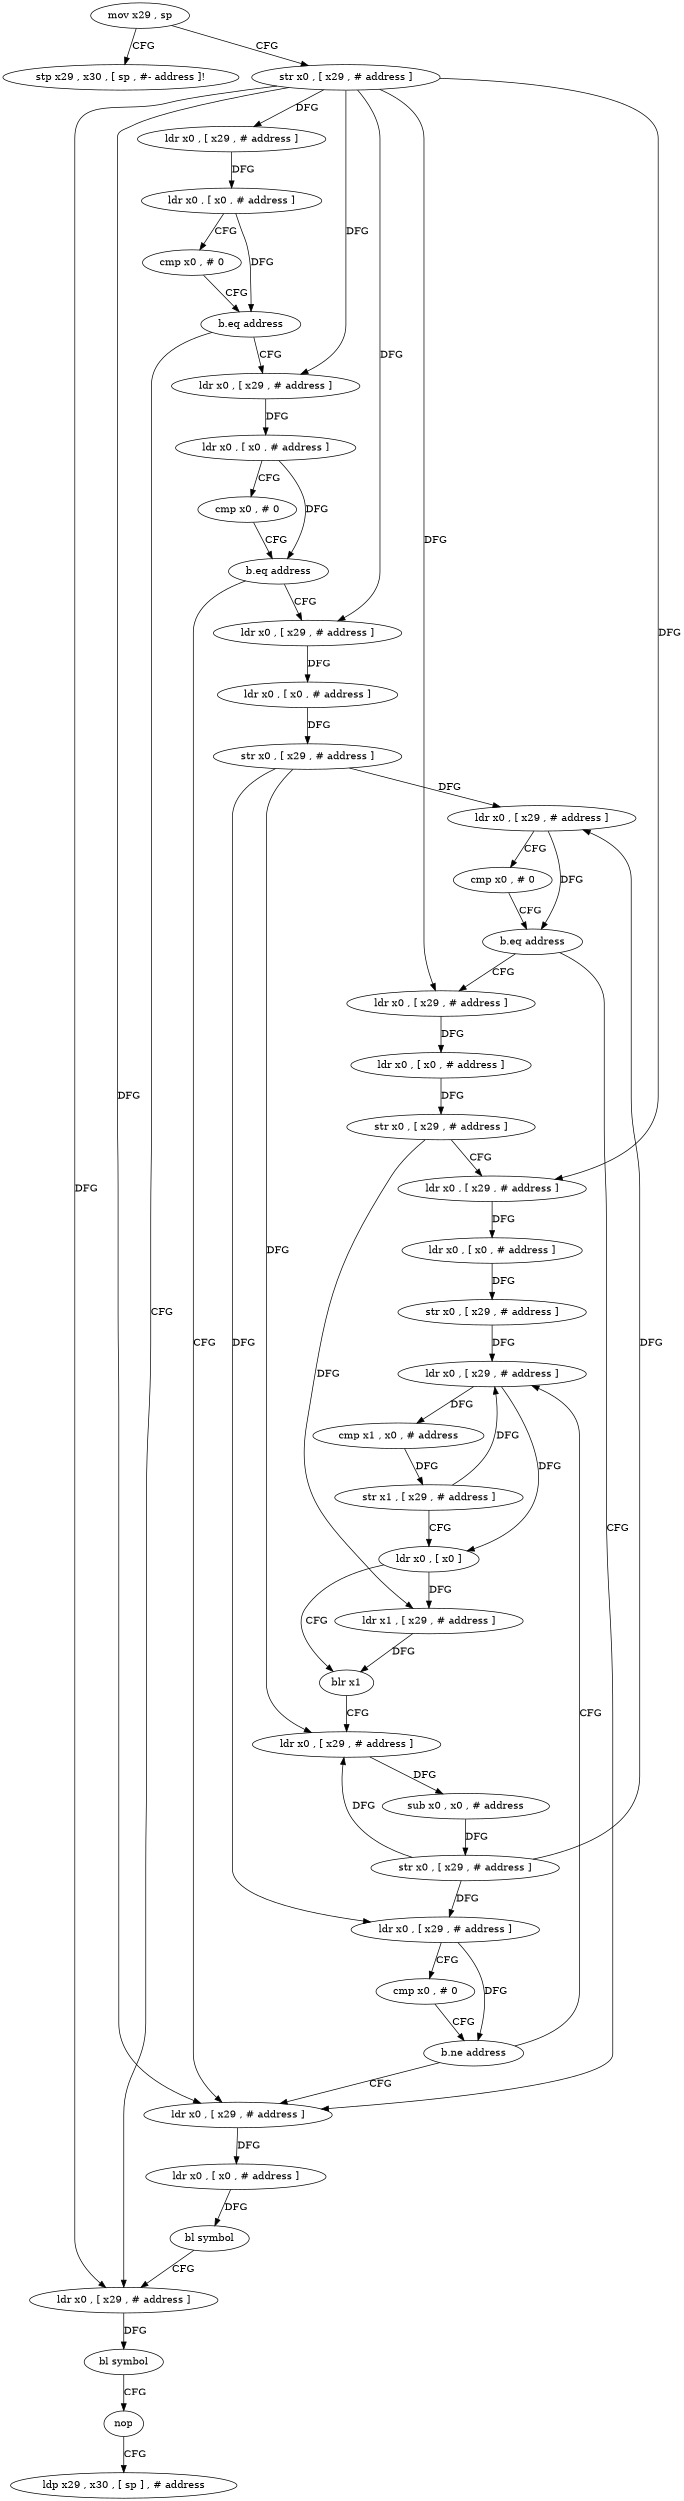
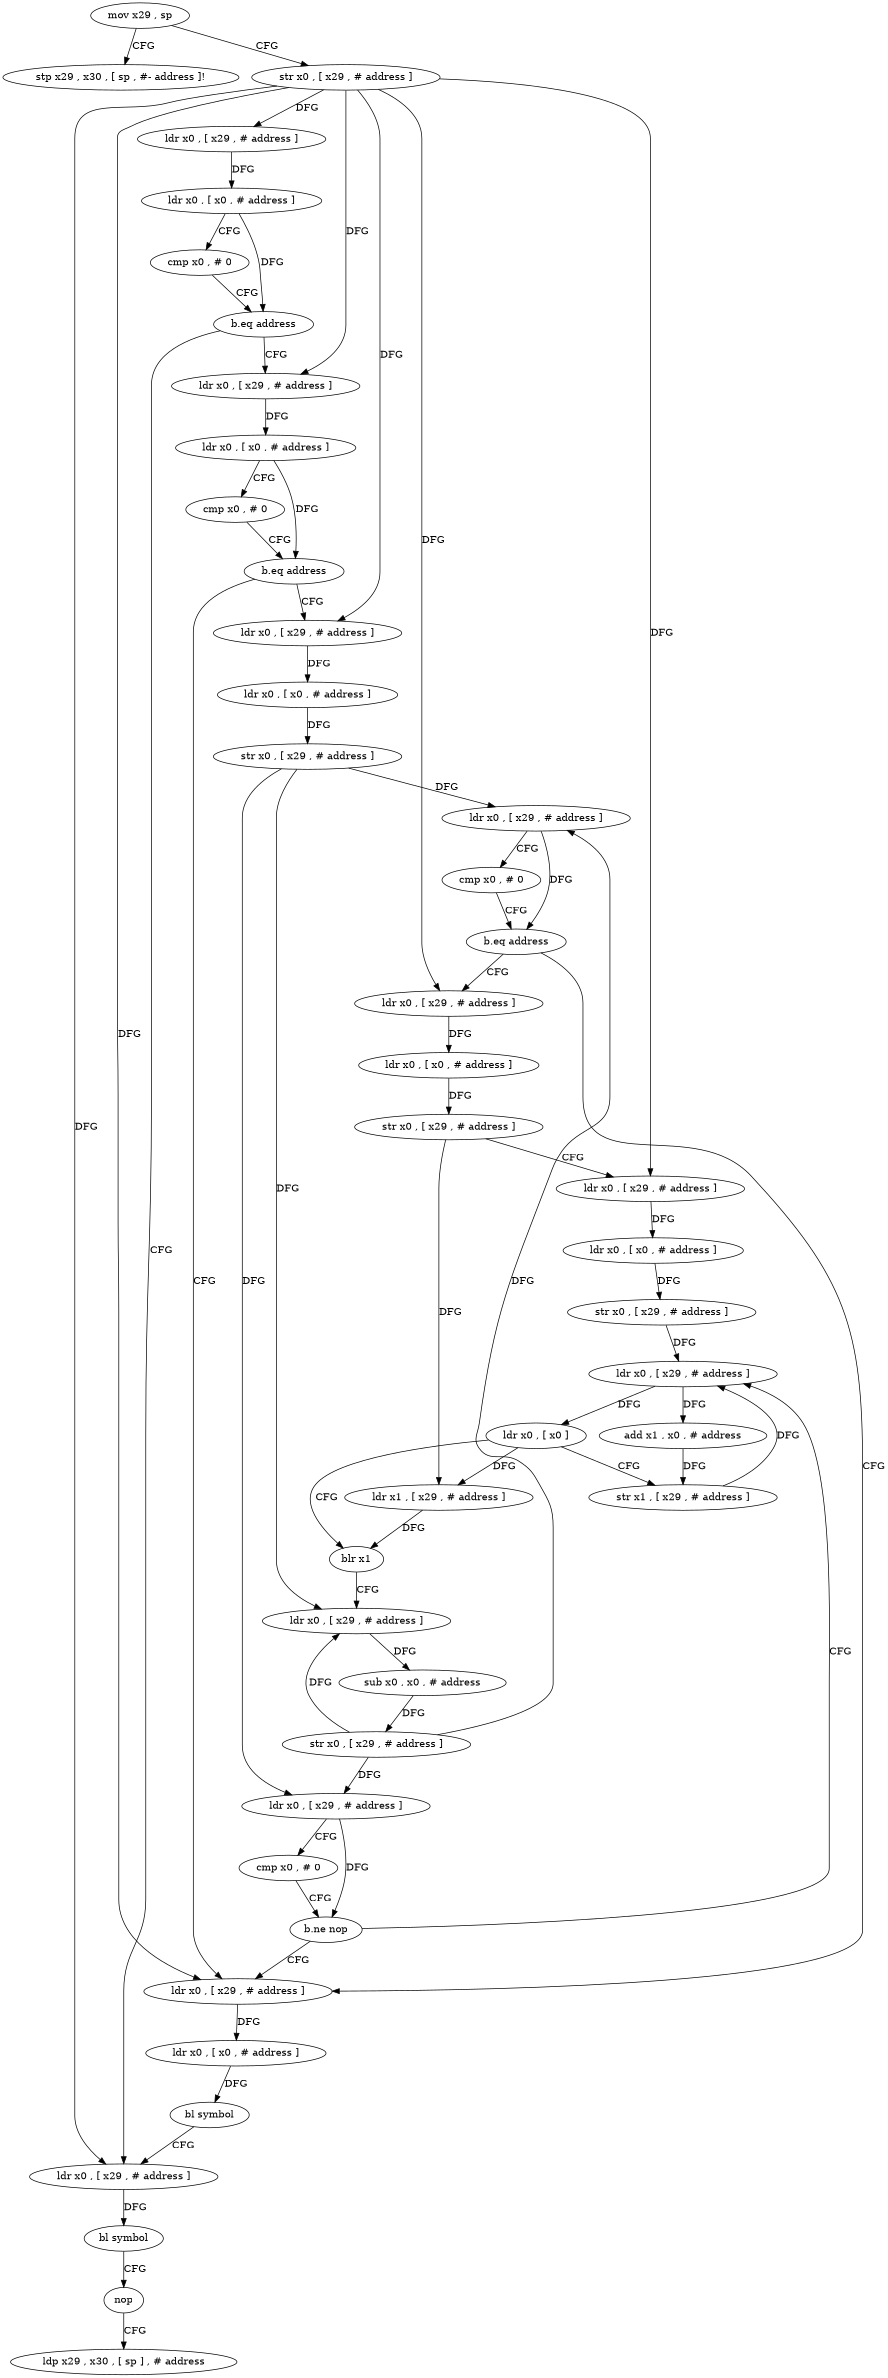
(398, 1436) -> (683, 1436)
(429, 1525) -> (605, 1465)
(474, 2053) -> (326, 1930)
